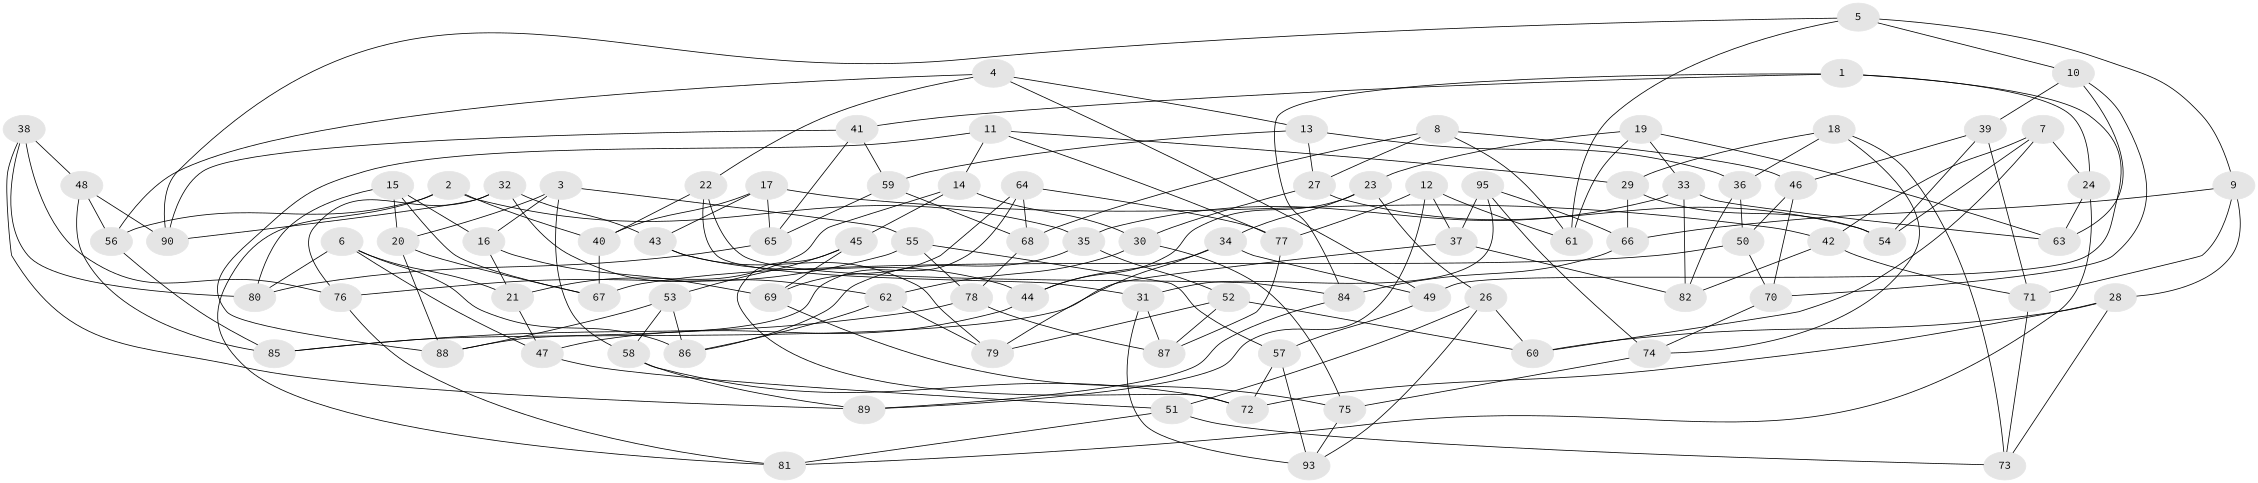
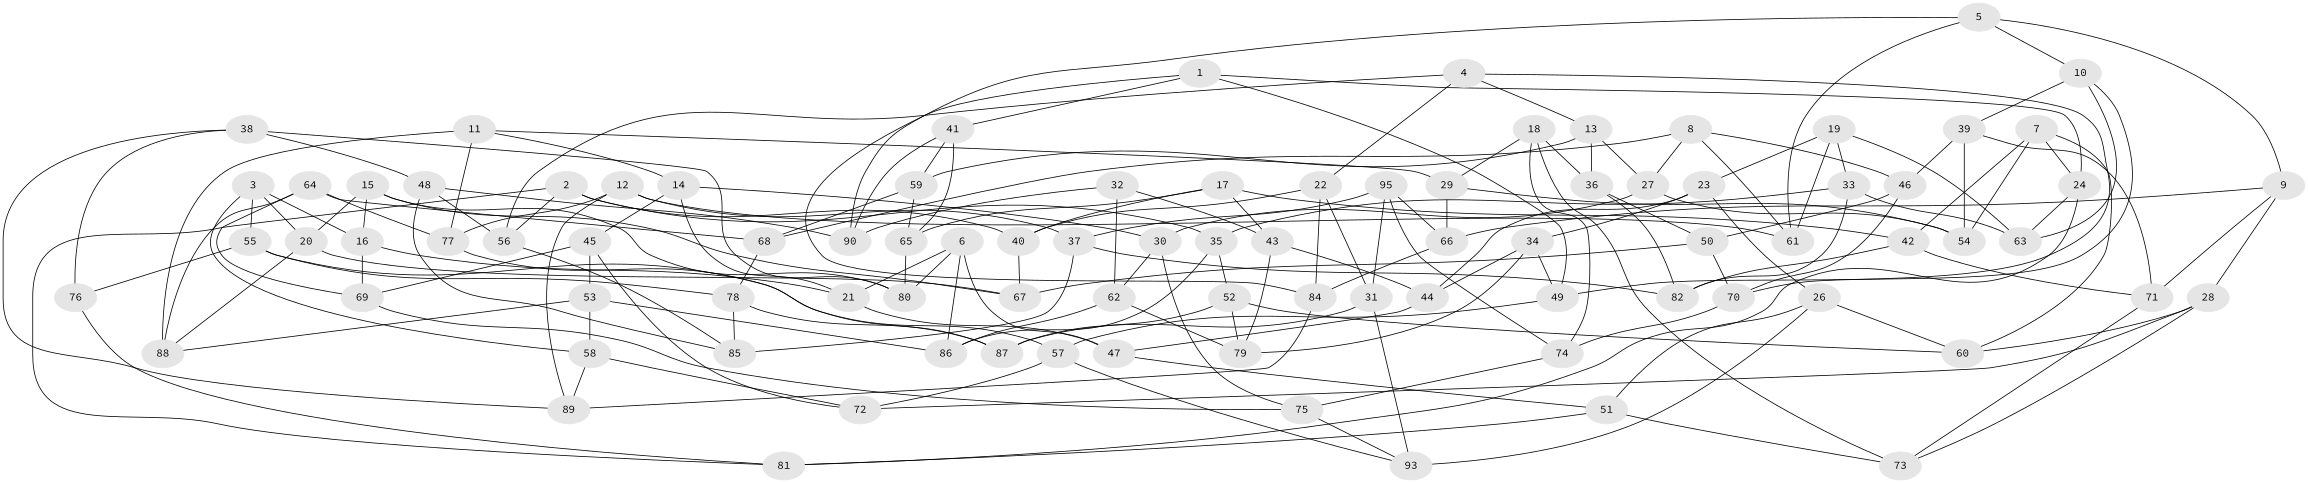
(366, 200) -> none
